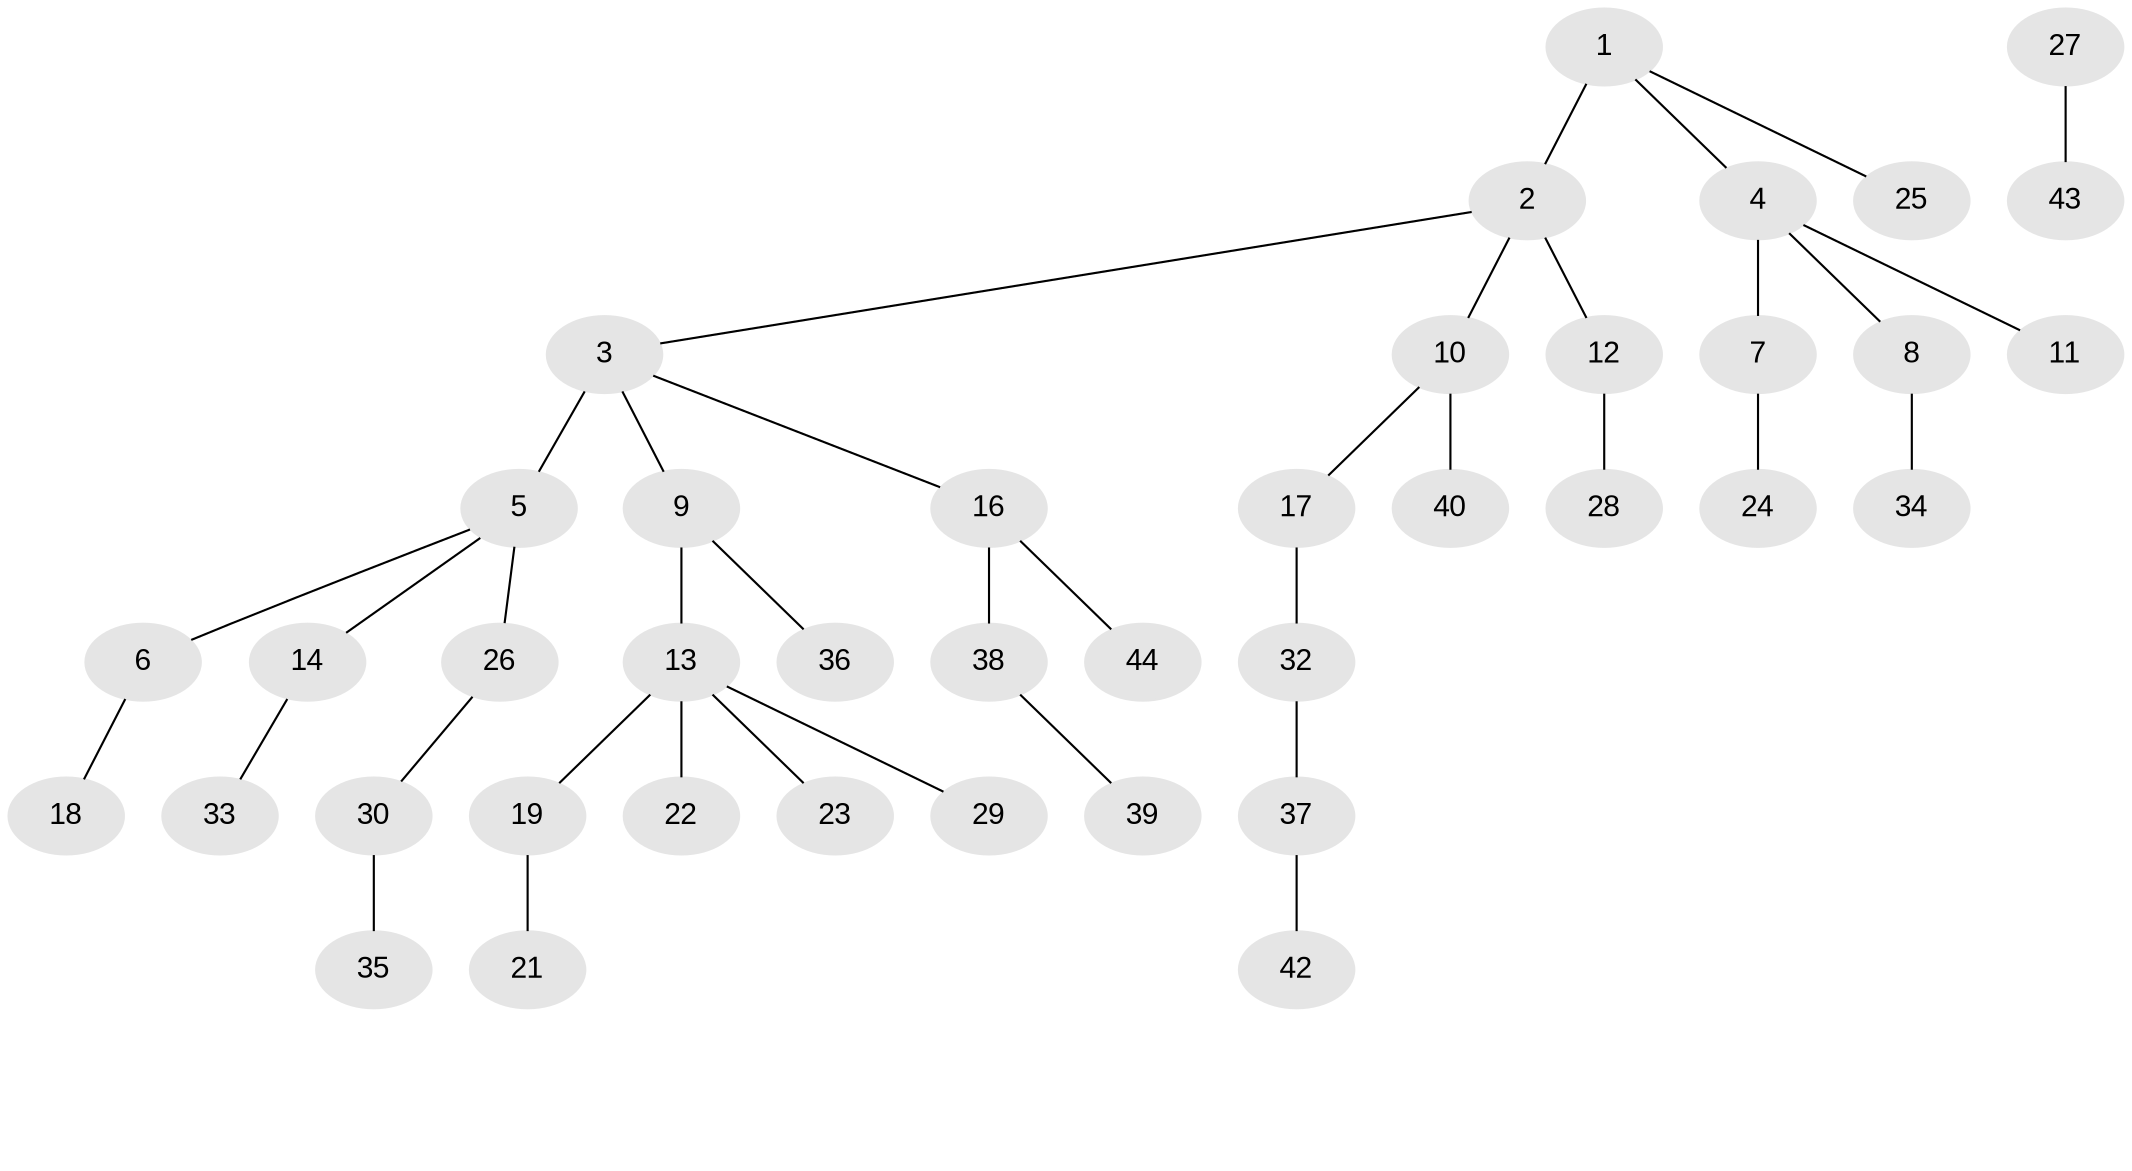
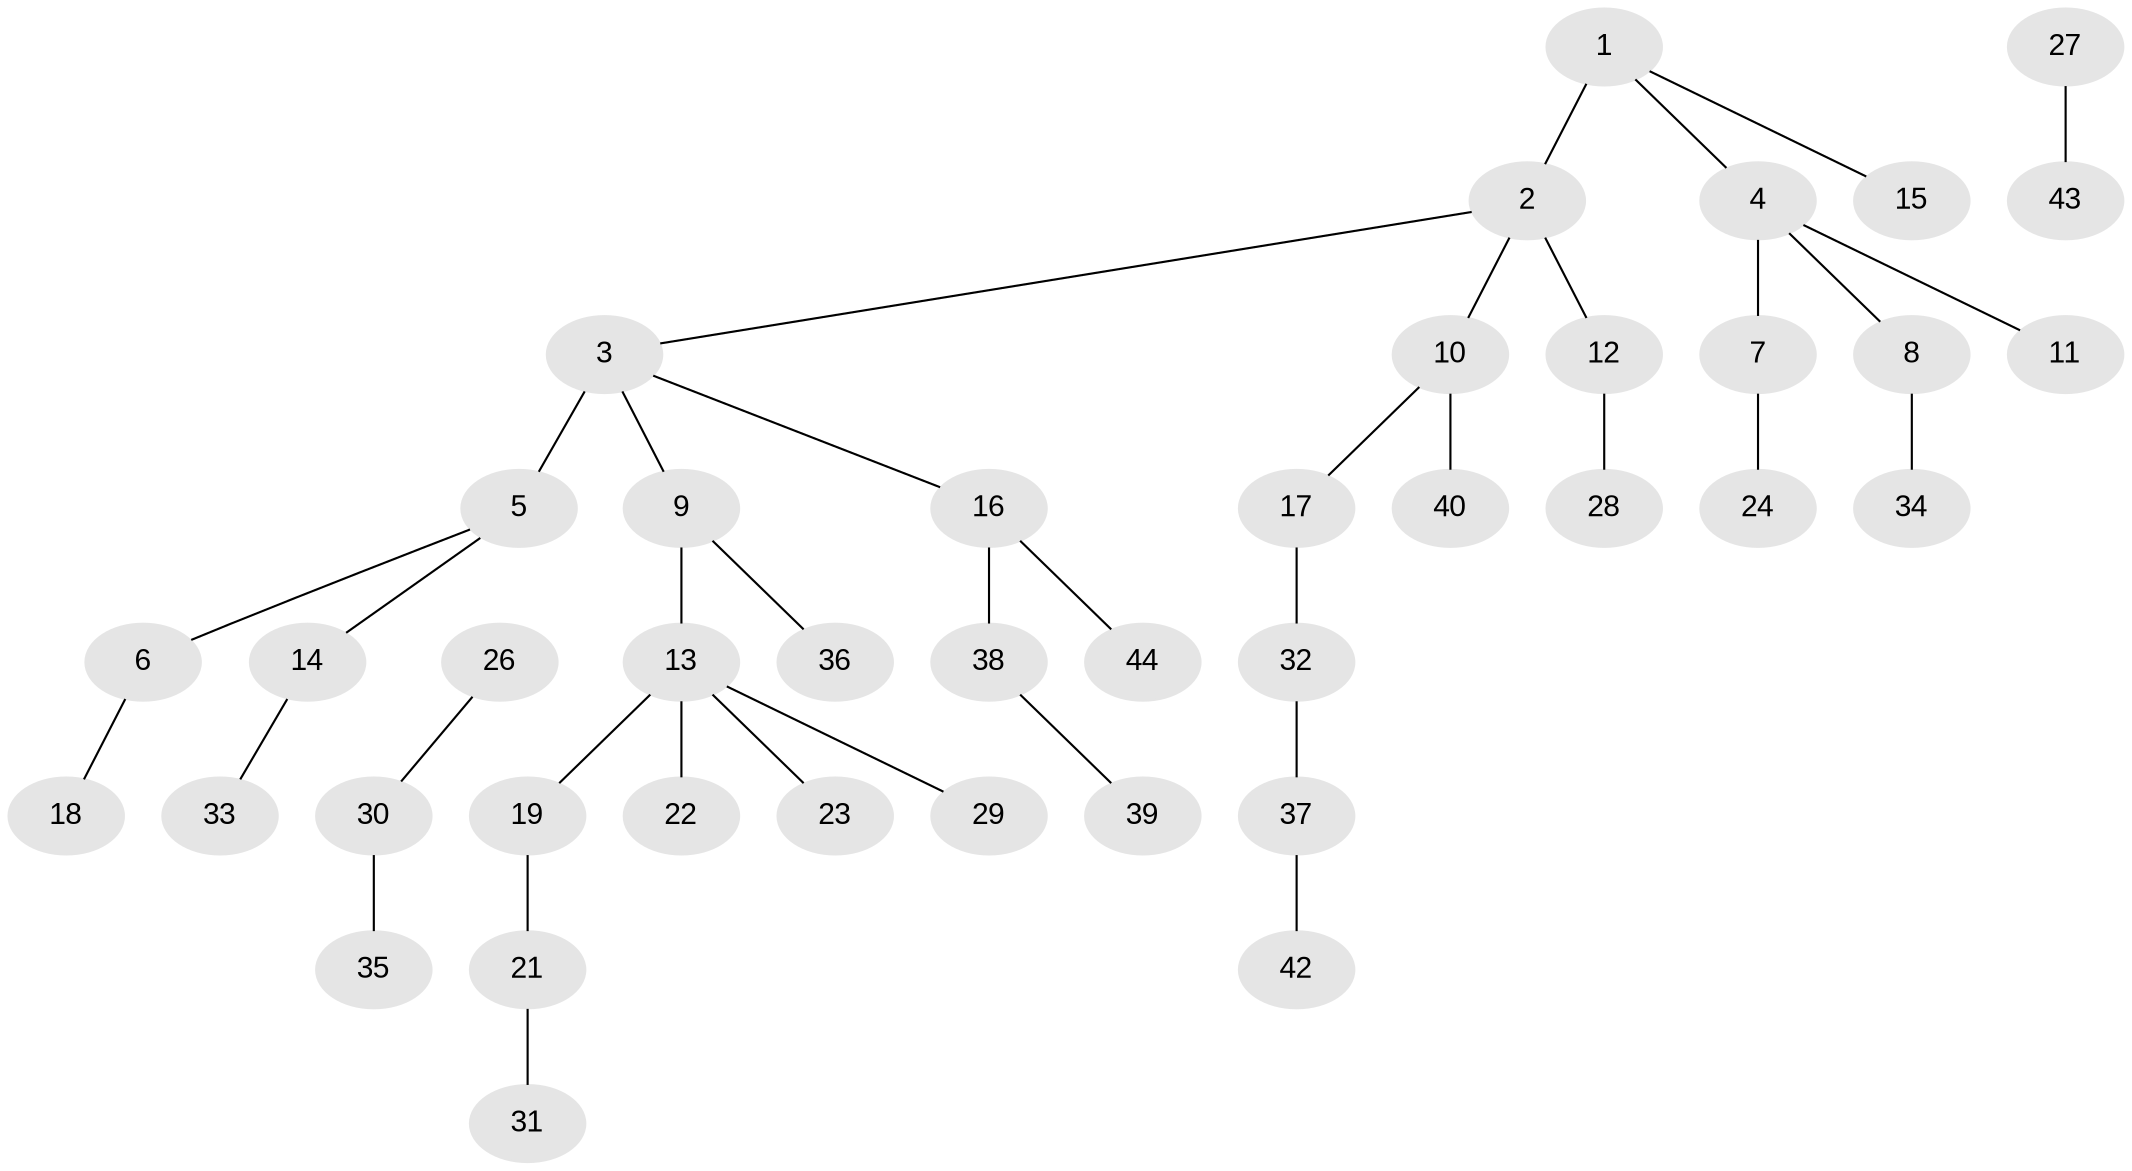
(1912, 201) -> (1912, 201)
(510, 585) -> none
none -> (528, 1124)
